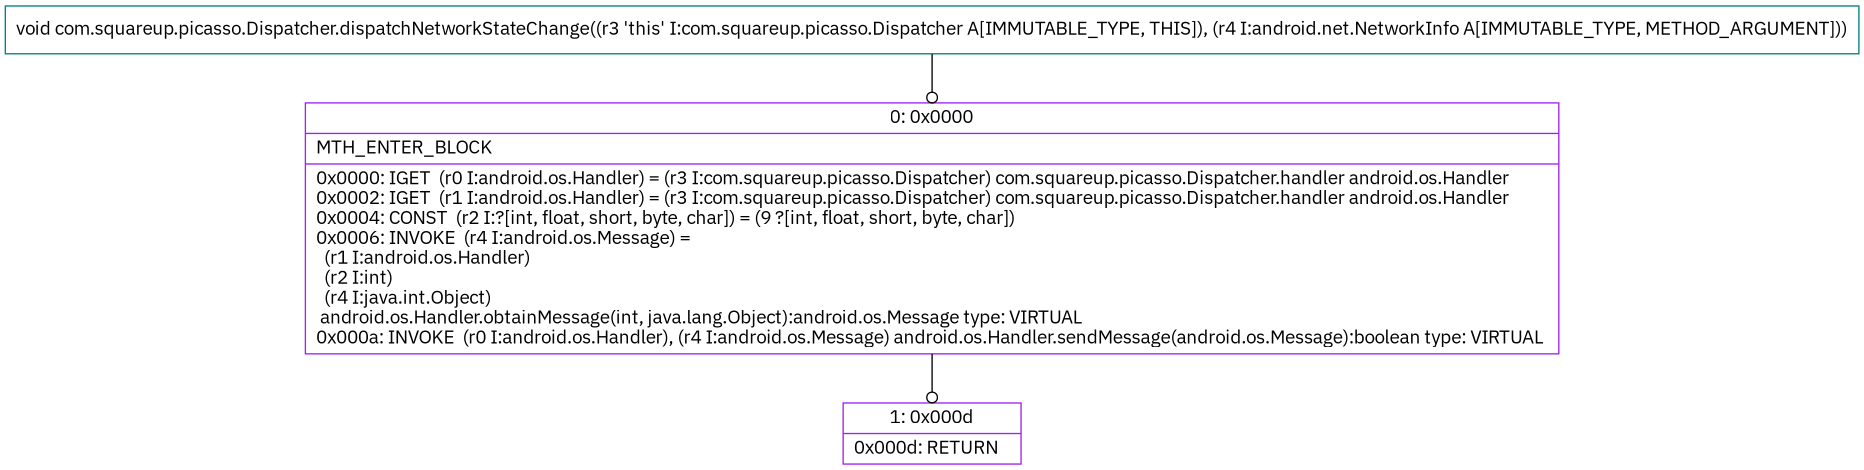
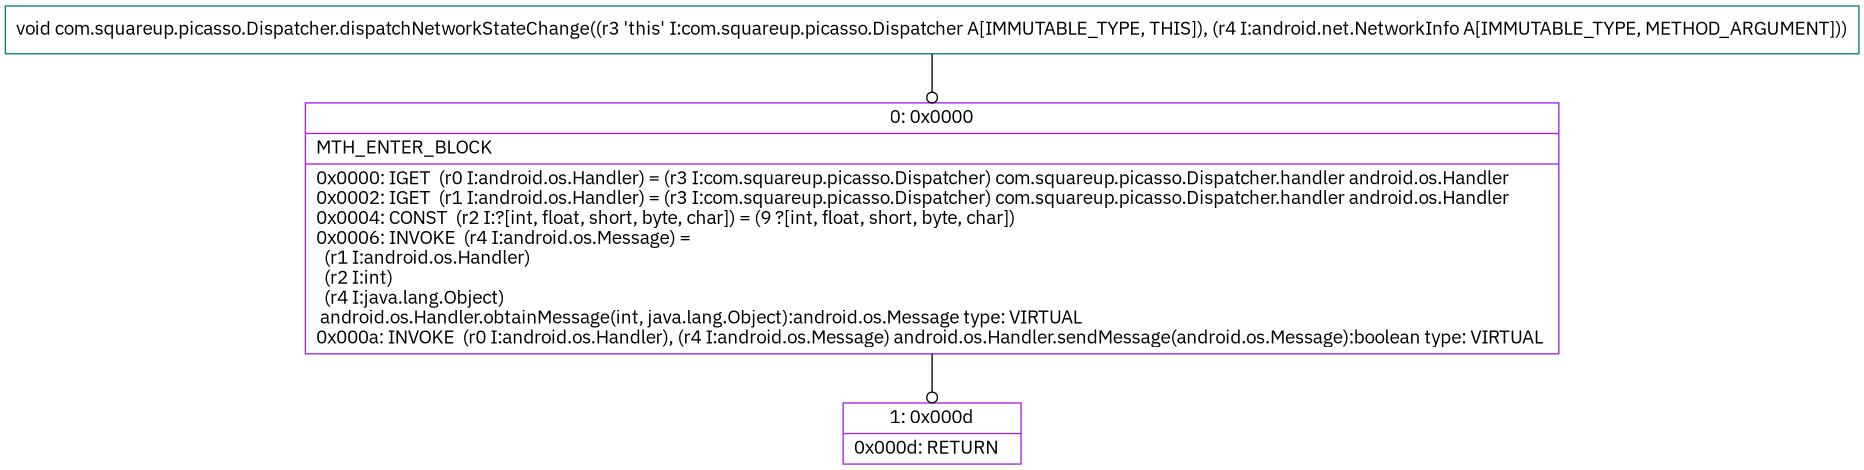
(404, 298) -> (410, 298)
